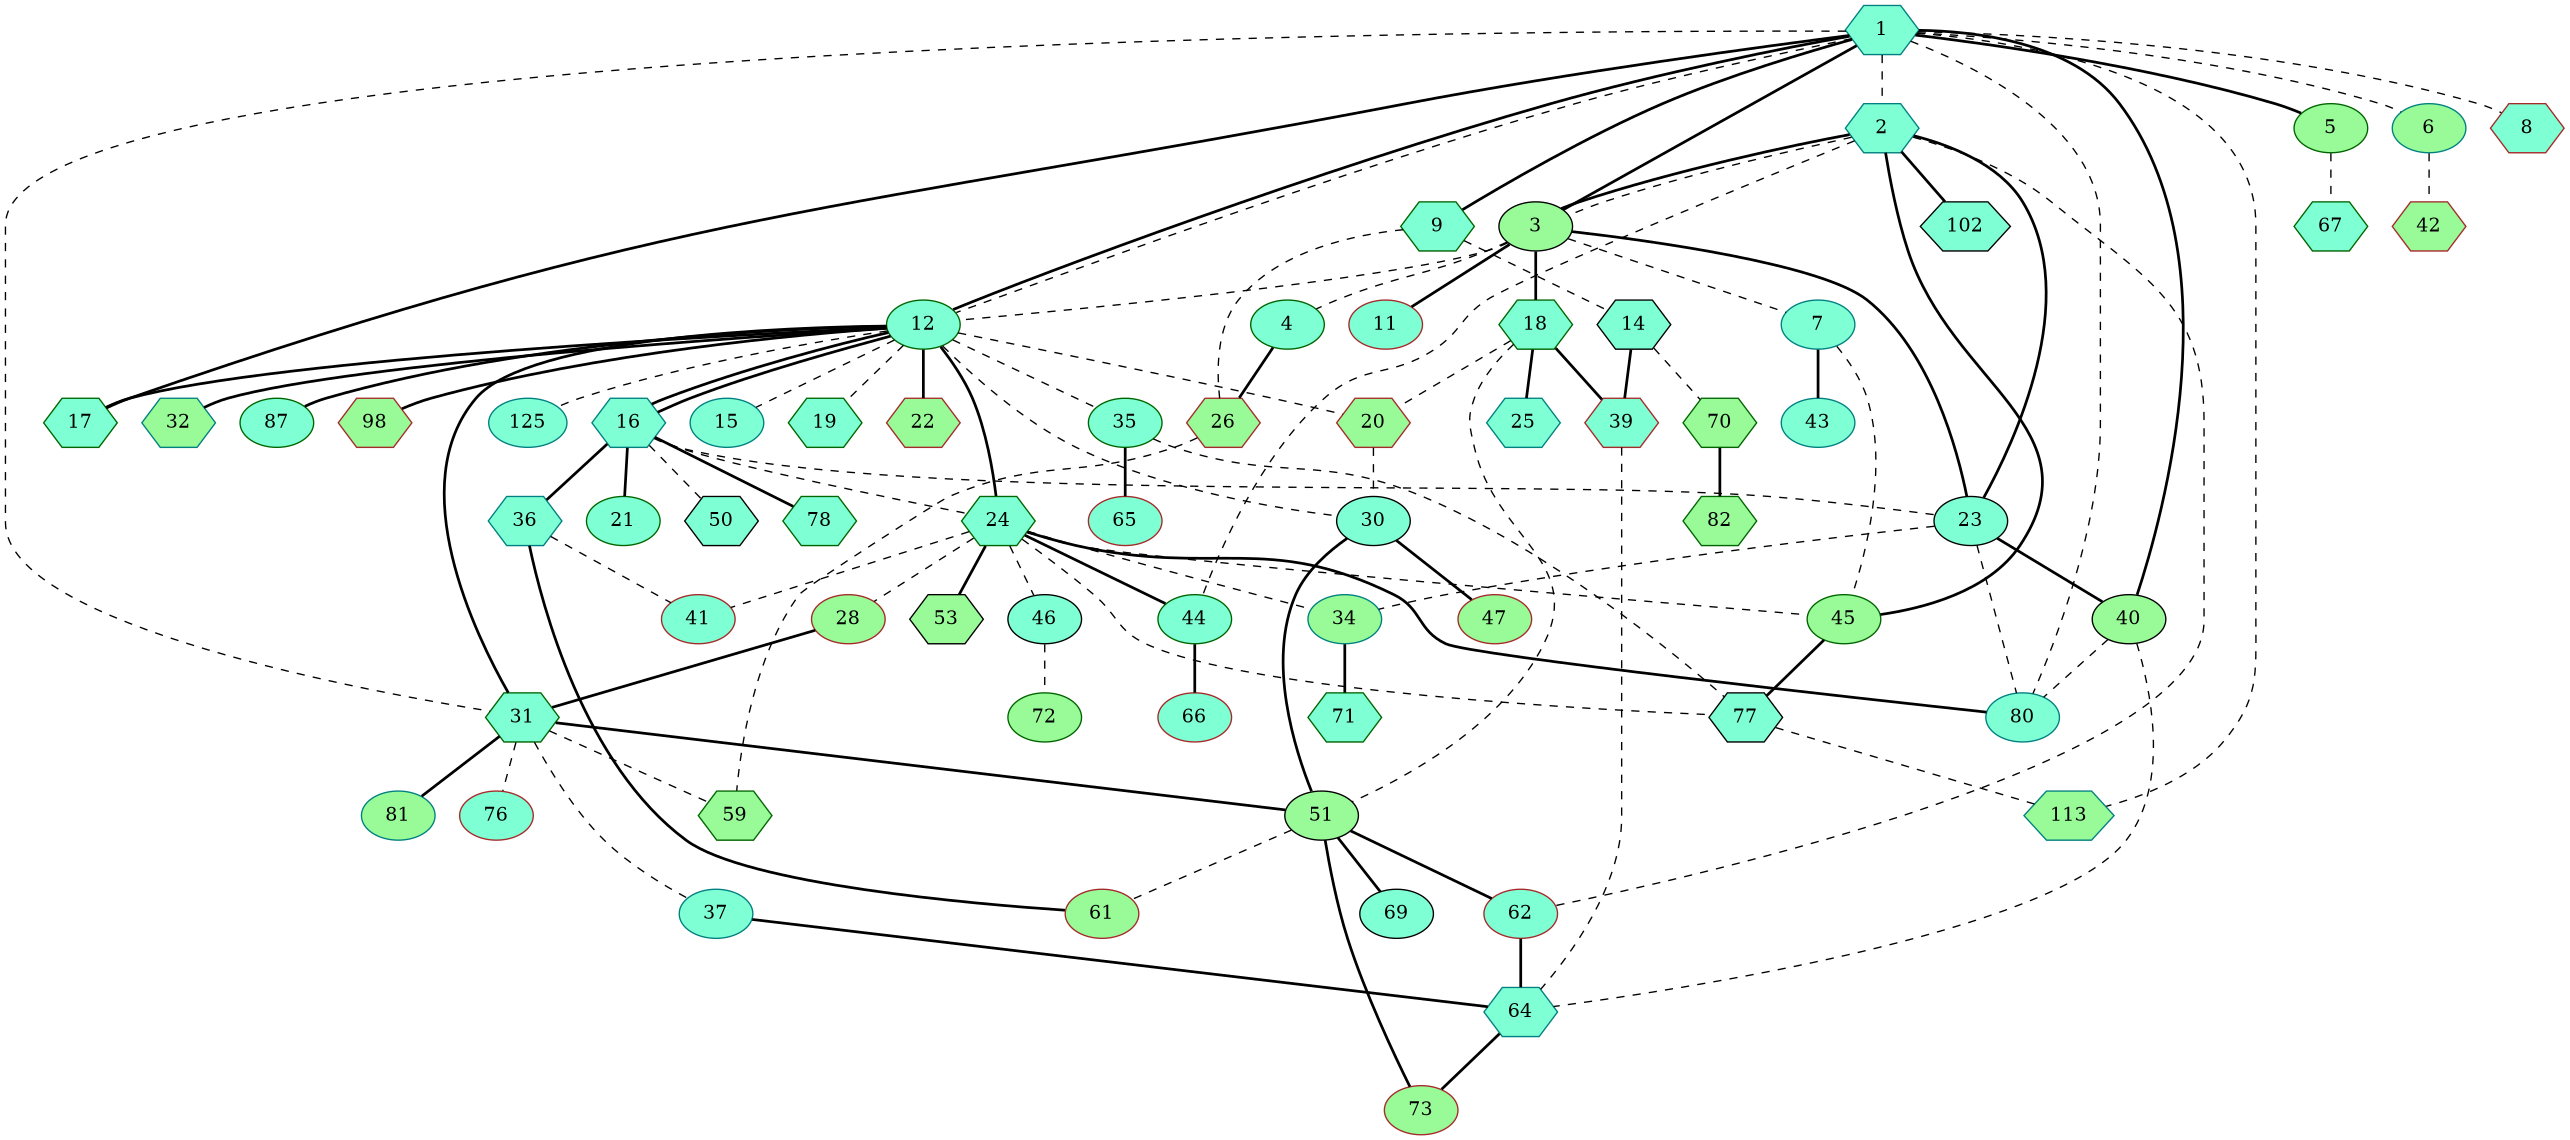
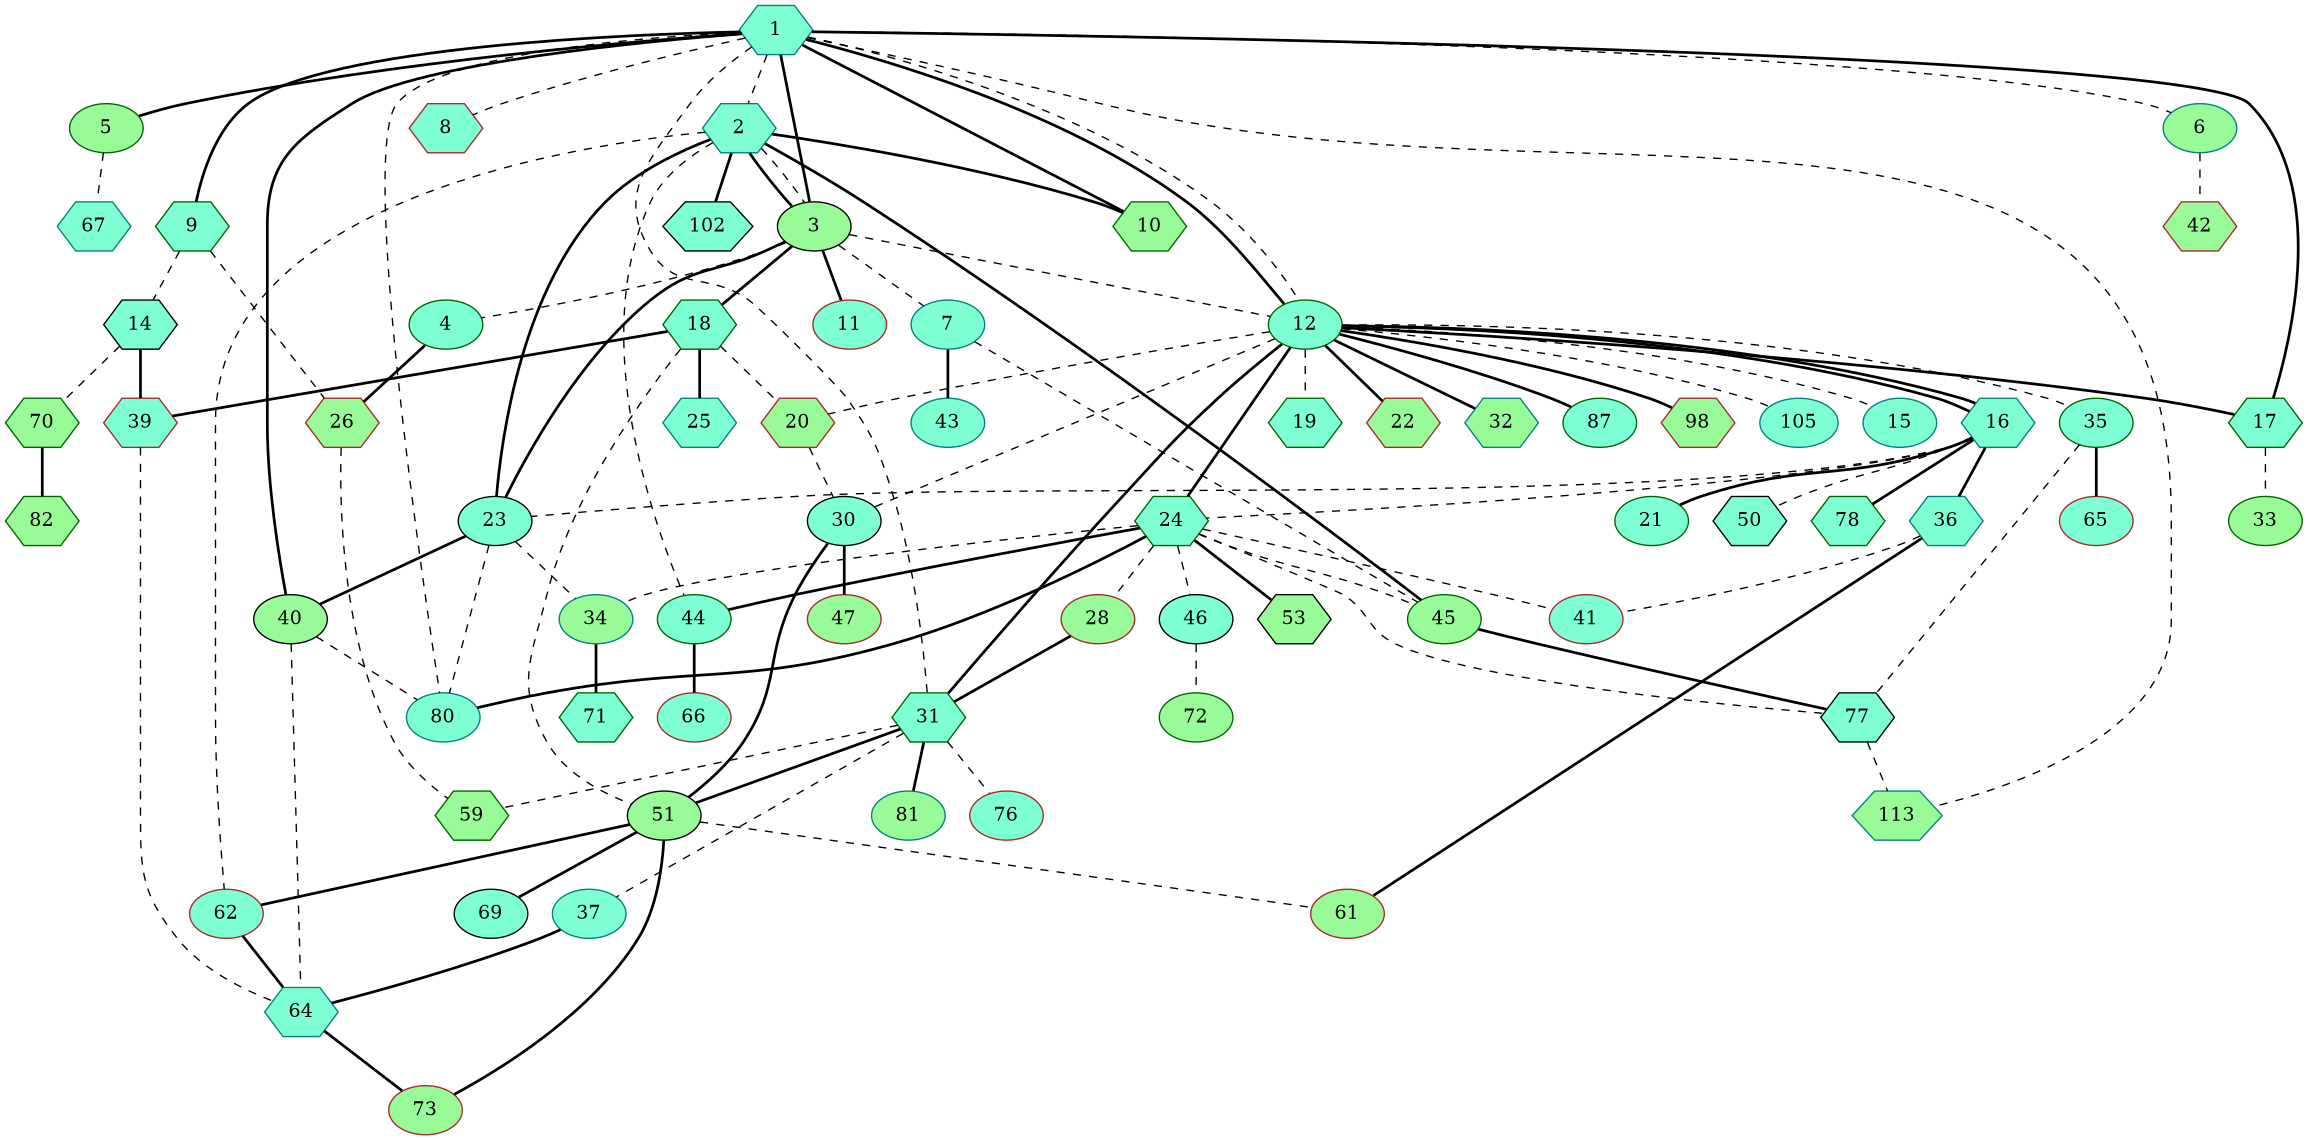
none -> (1150, 226)
(2331, 226) -> (94, 226)
(528, 423) -> (1799, 423)
none -> (2265, 521)
